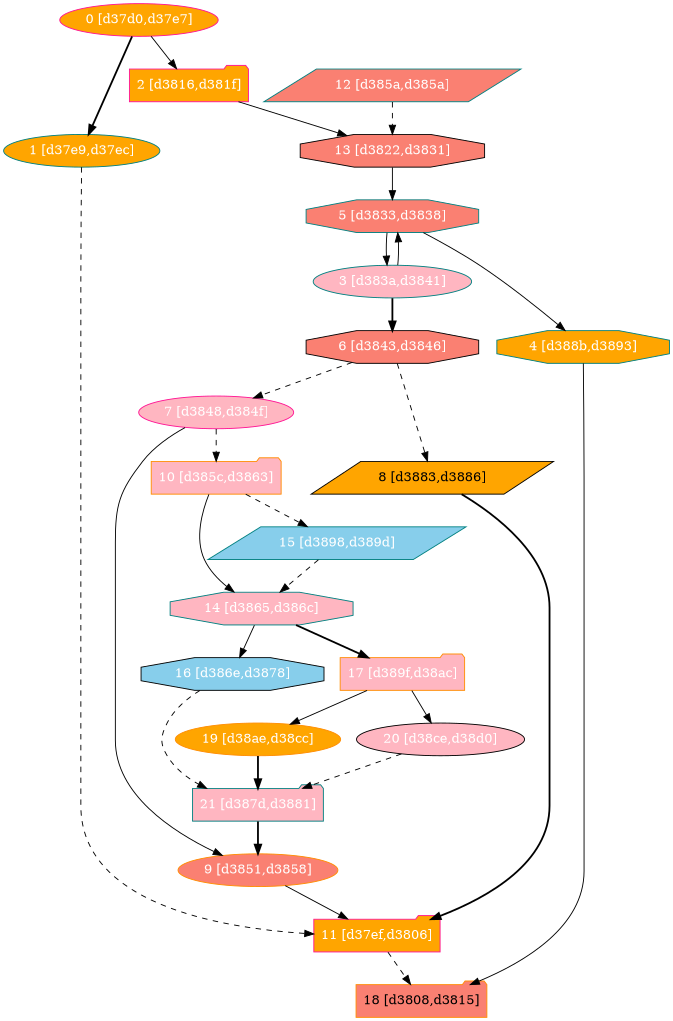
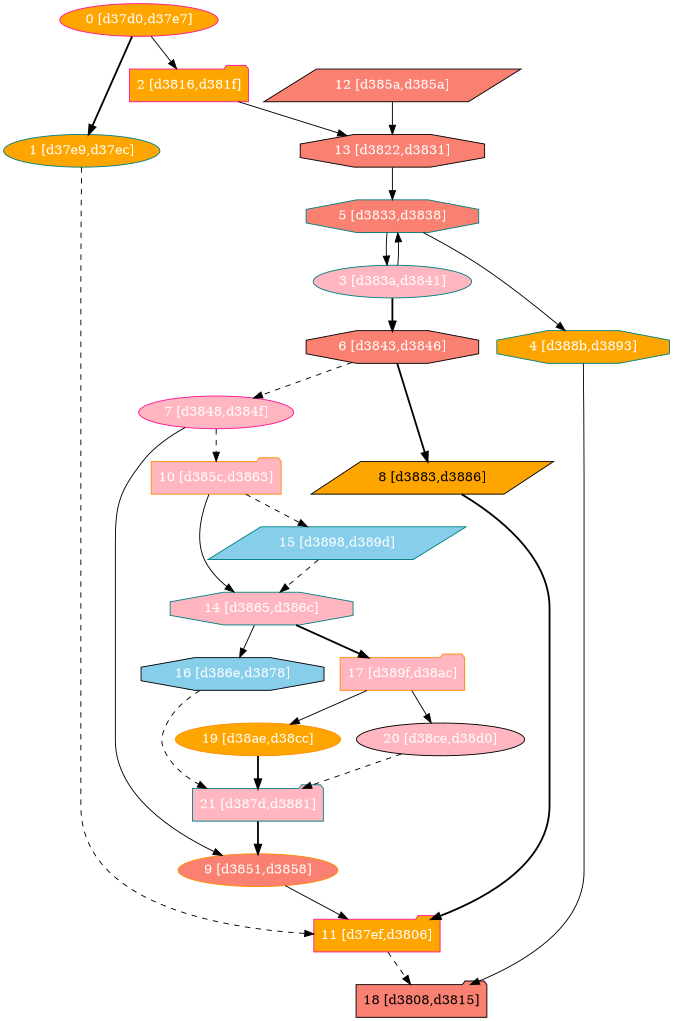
(392, 85) -> (392, 85)
(392, 114) -> (392, 114)
(411, 408) -> (411, 408)
(421, 1001) -> (421, 1001)
